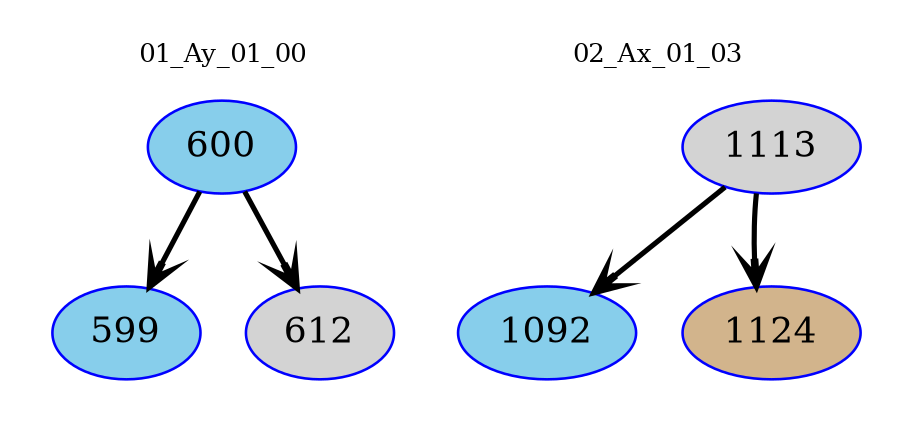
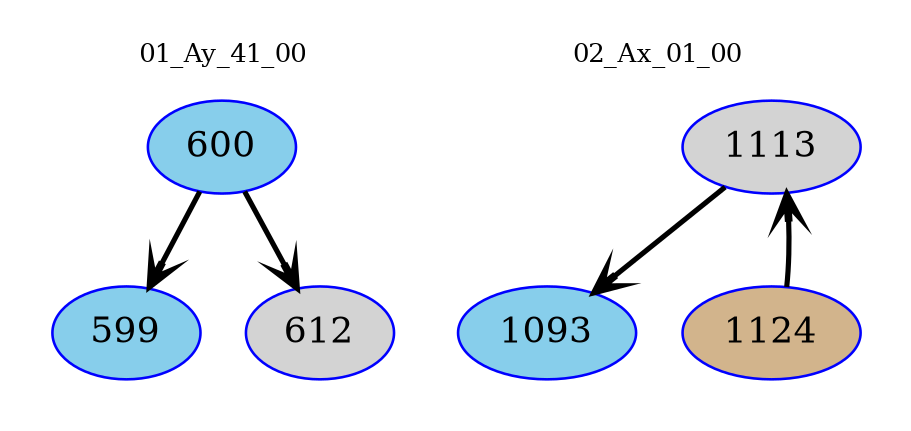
(223, 55) -> (223, 55)
(658, 55) -> (658, 55)
(754, 227) -> (789, 253)
(547, 333) -> (547, 333)
